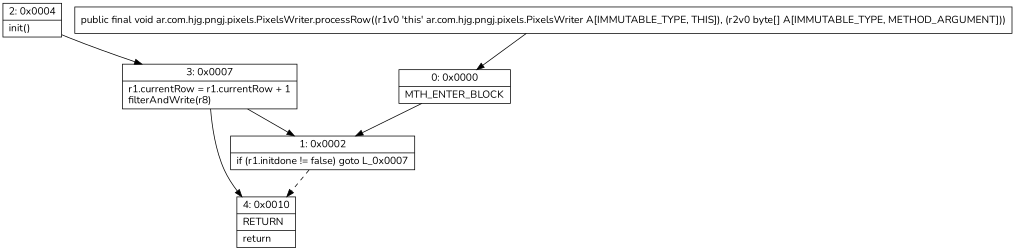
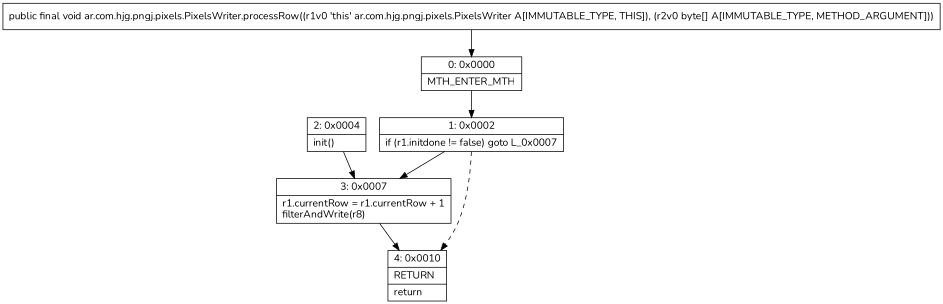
(455, 95) -> (472, 82)
(268, 121) -> (426, 163)
